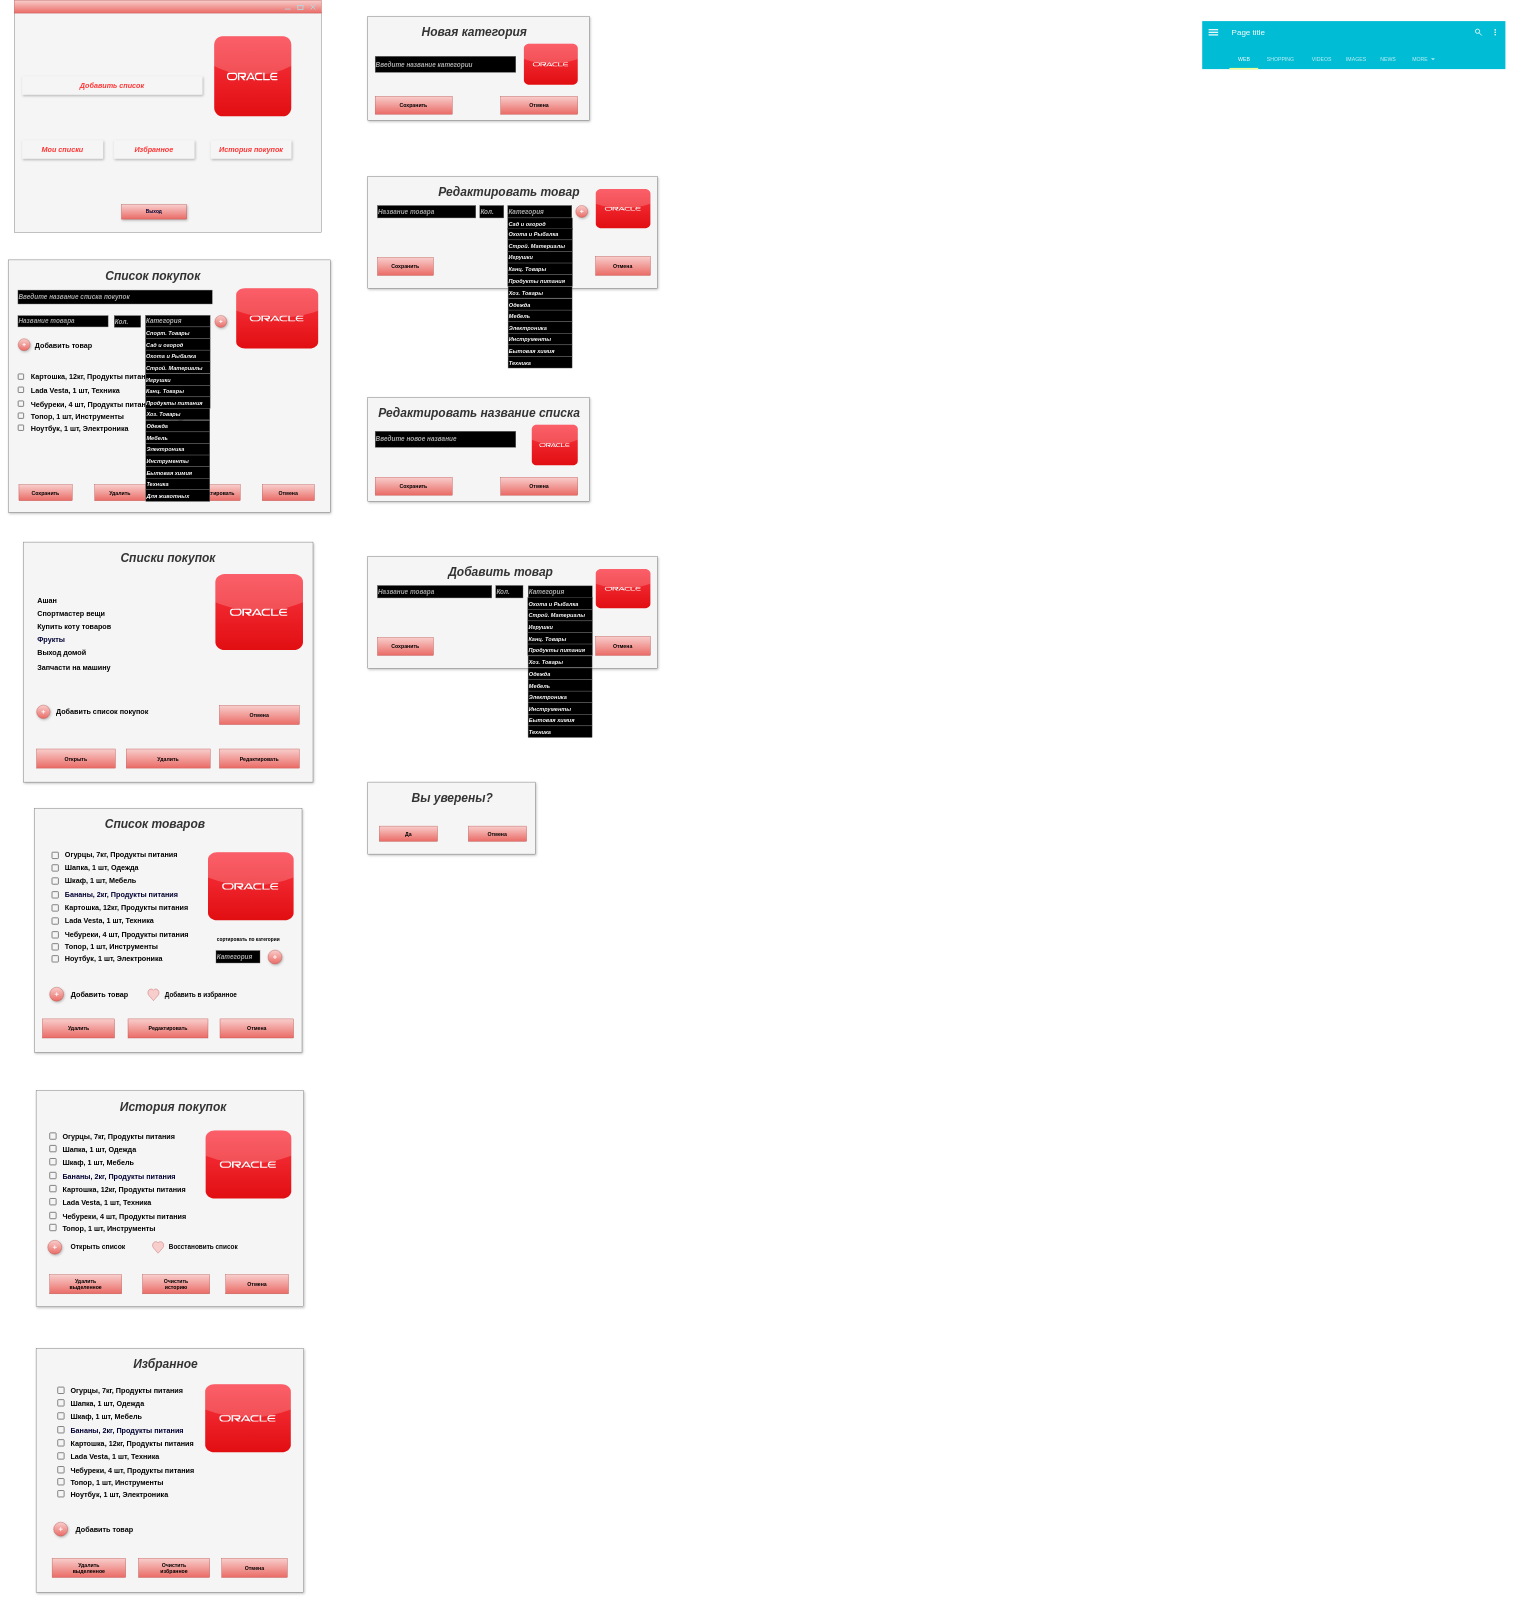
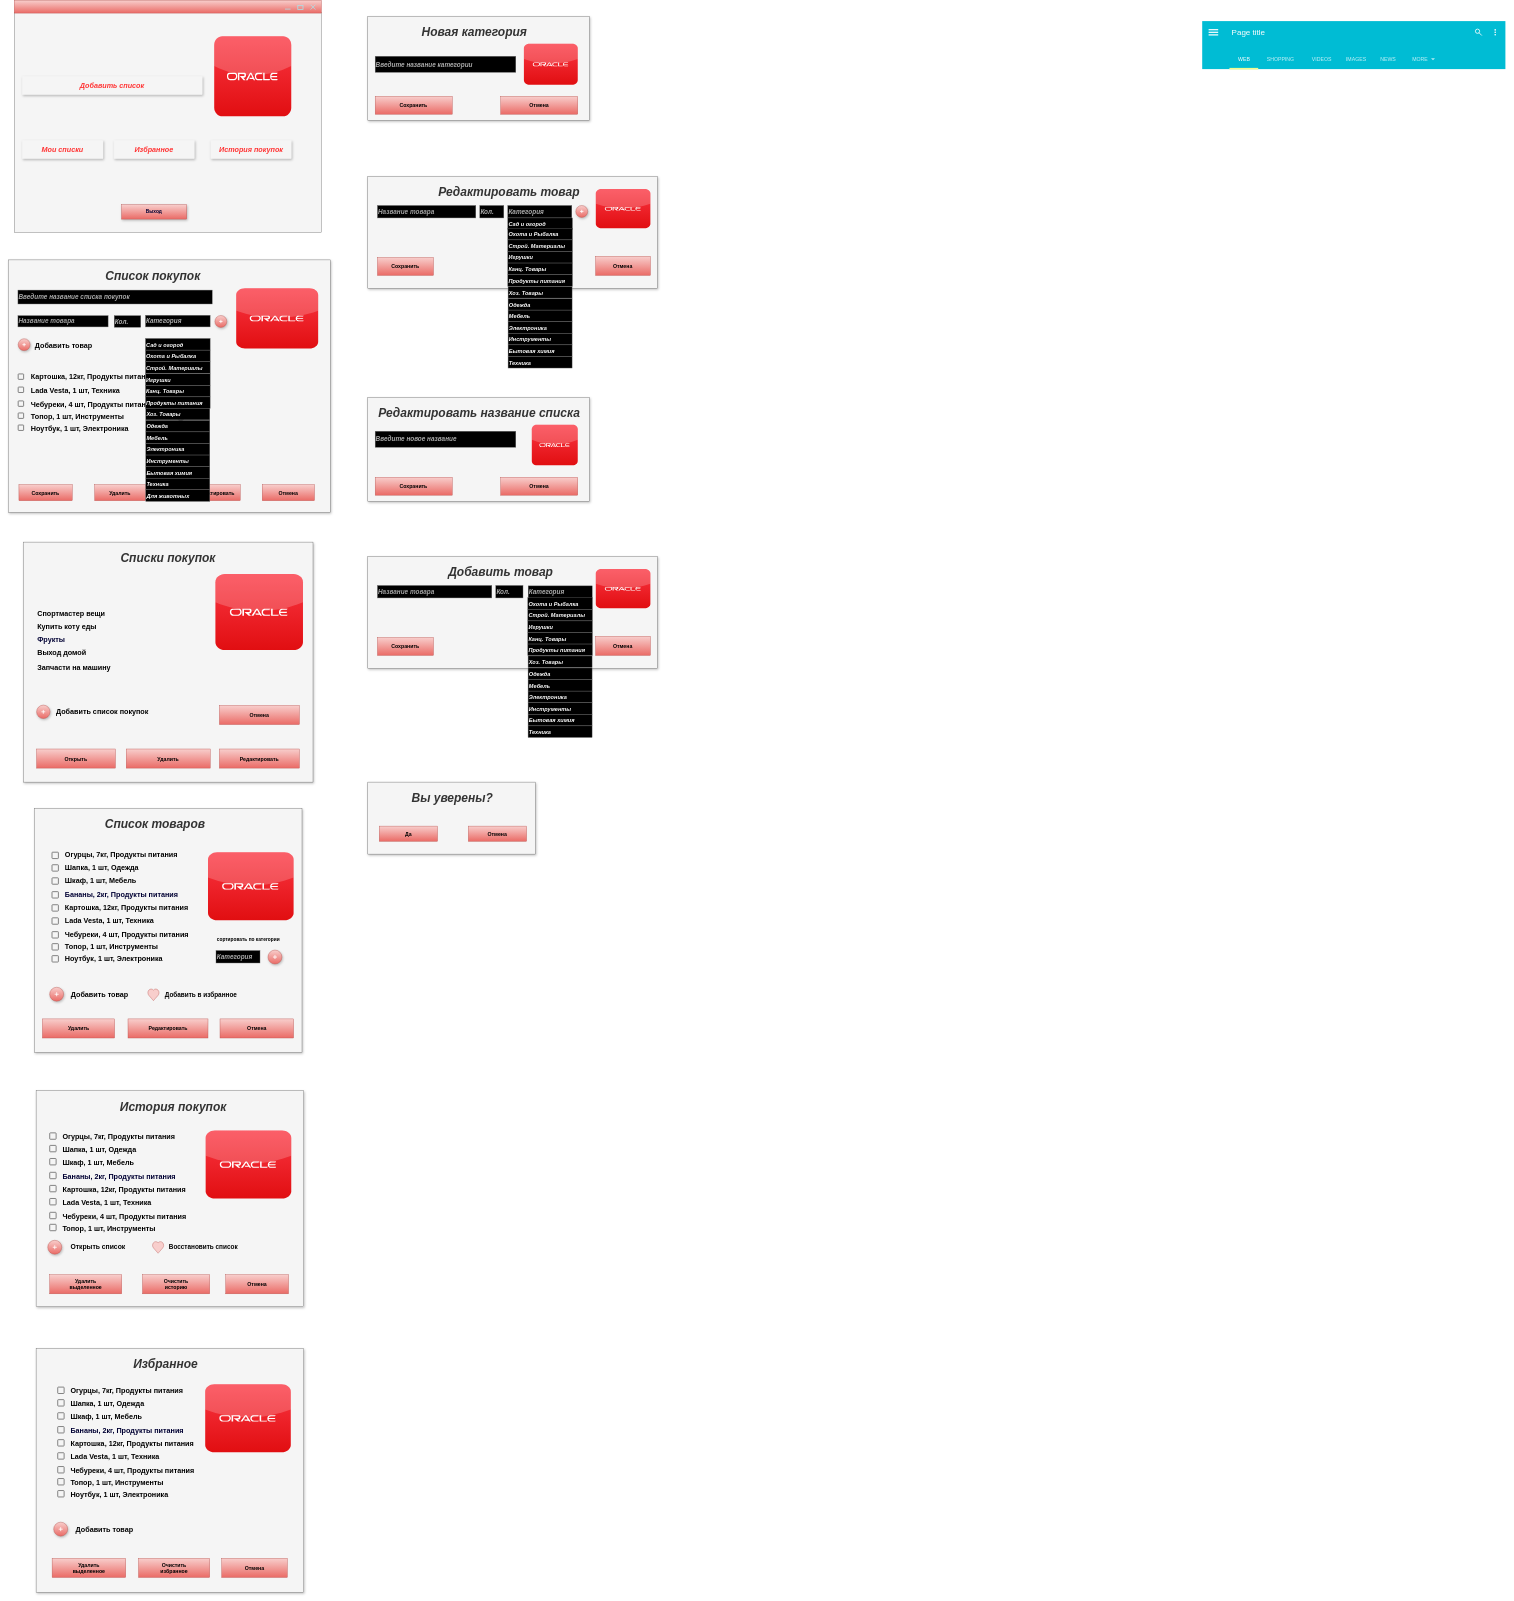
(178, 333) -> none
(126, 600) -> none
(70, 626) -> (63, 626)
